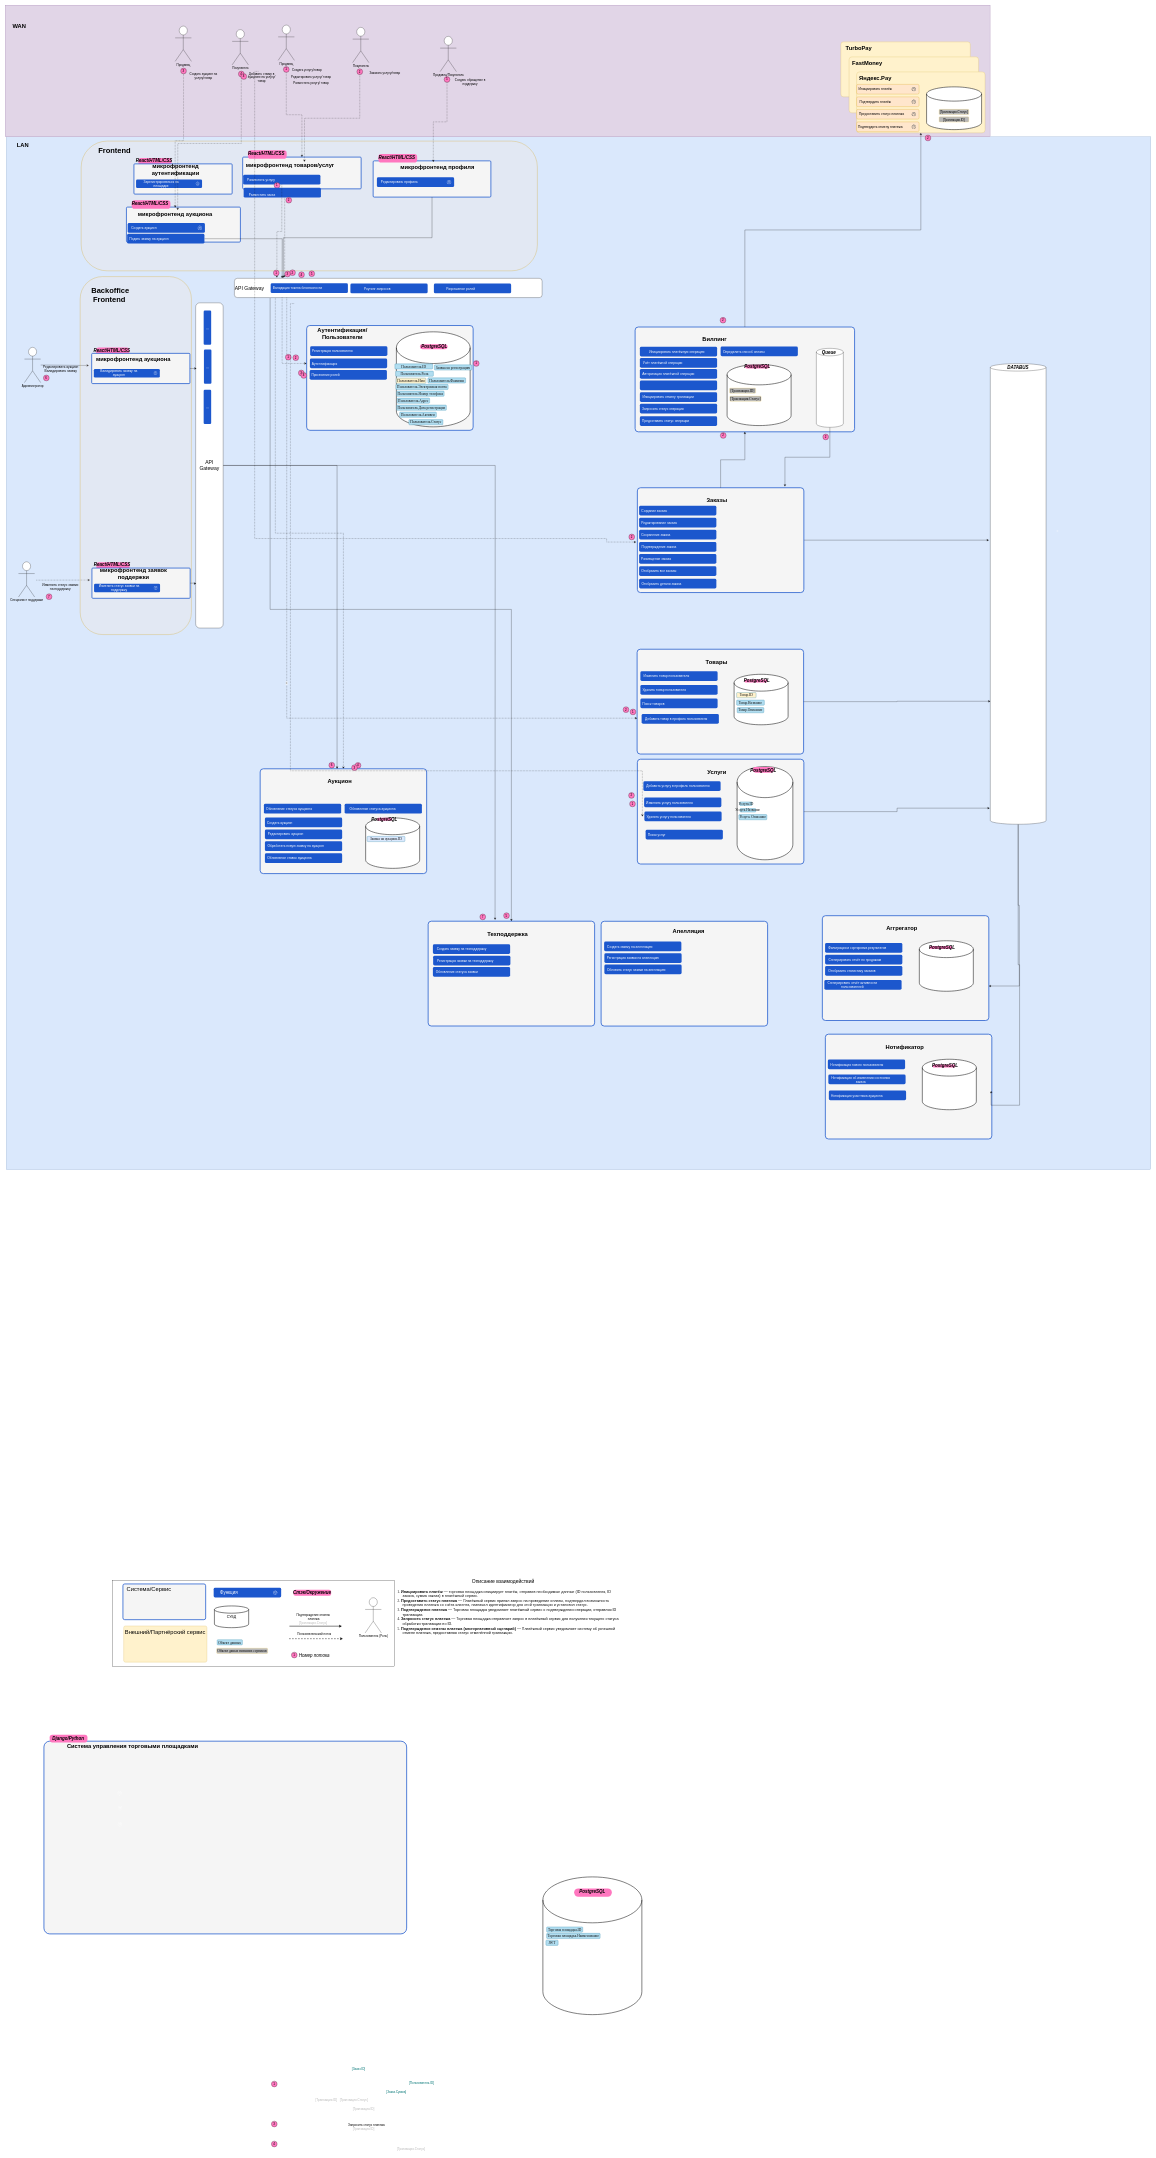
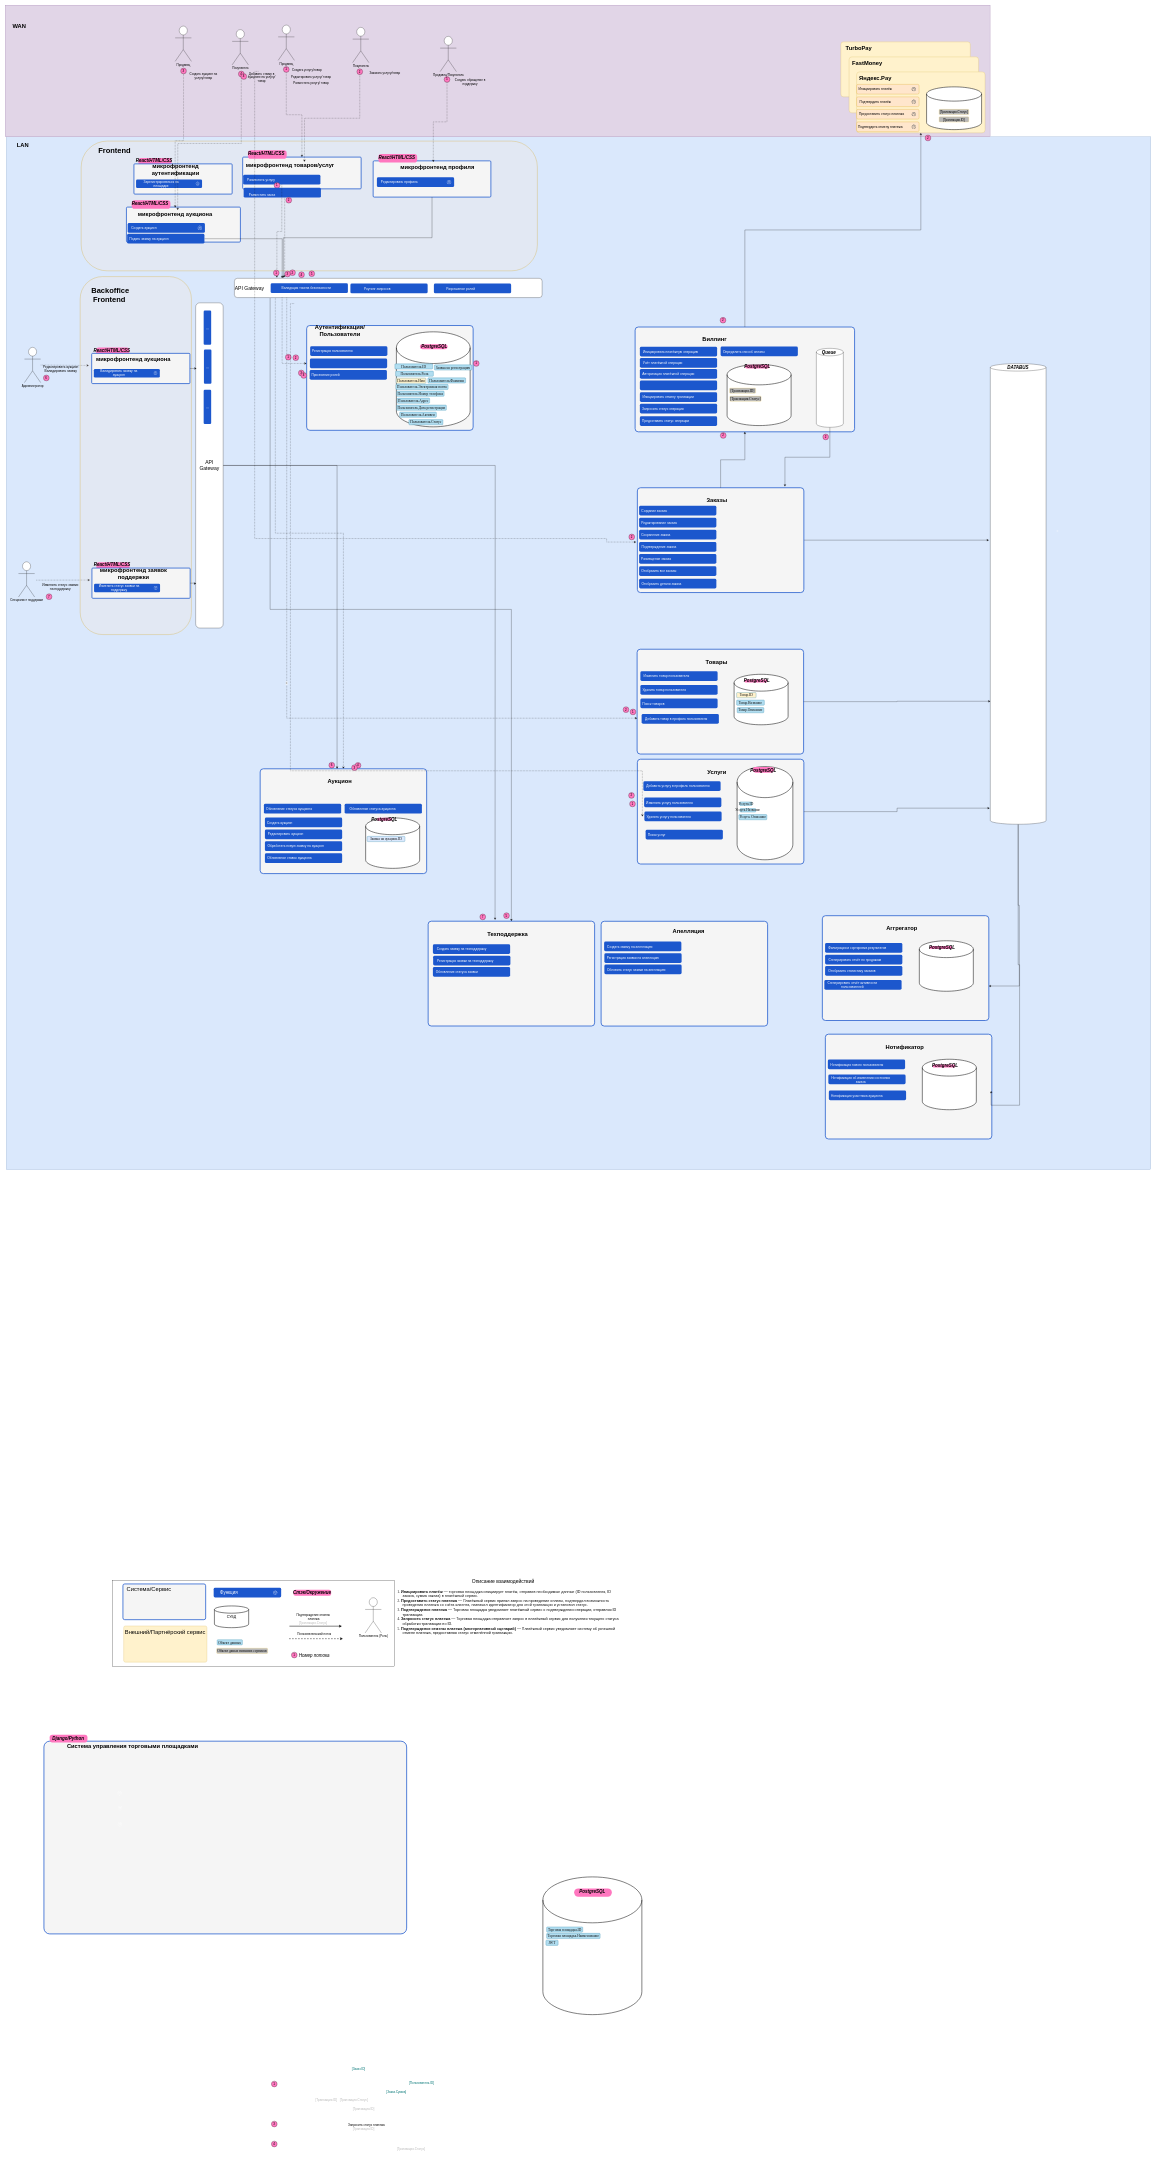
(298, 288) -> (306, 288)
(342, 333) -> (340, 331)
(677, 352) -> (671, 352)
(325, 364) -> none
(64, 365) -> (64, 365)
